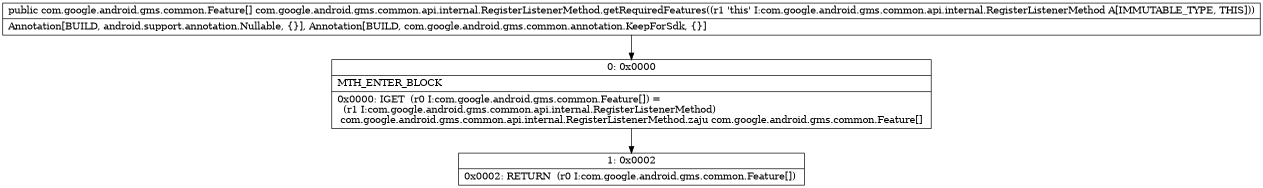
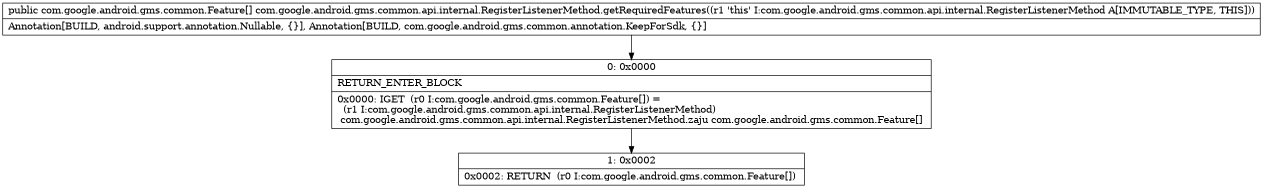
(390, 83) -> (400, 83)
